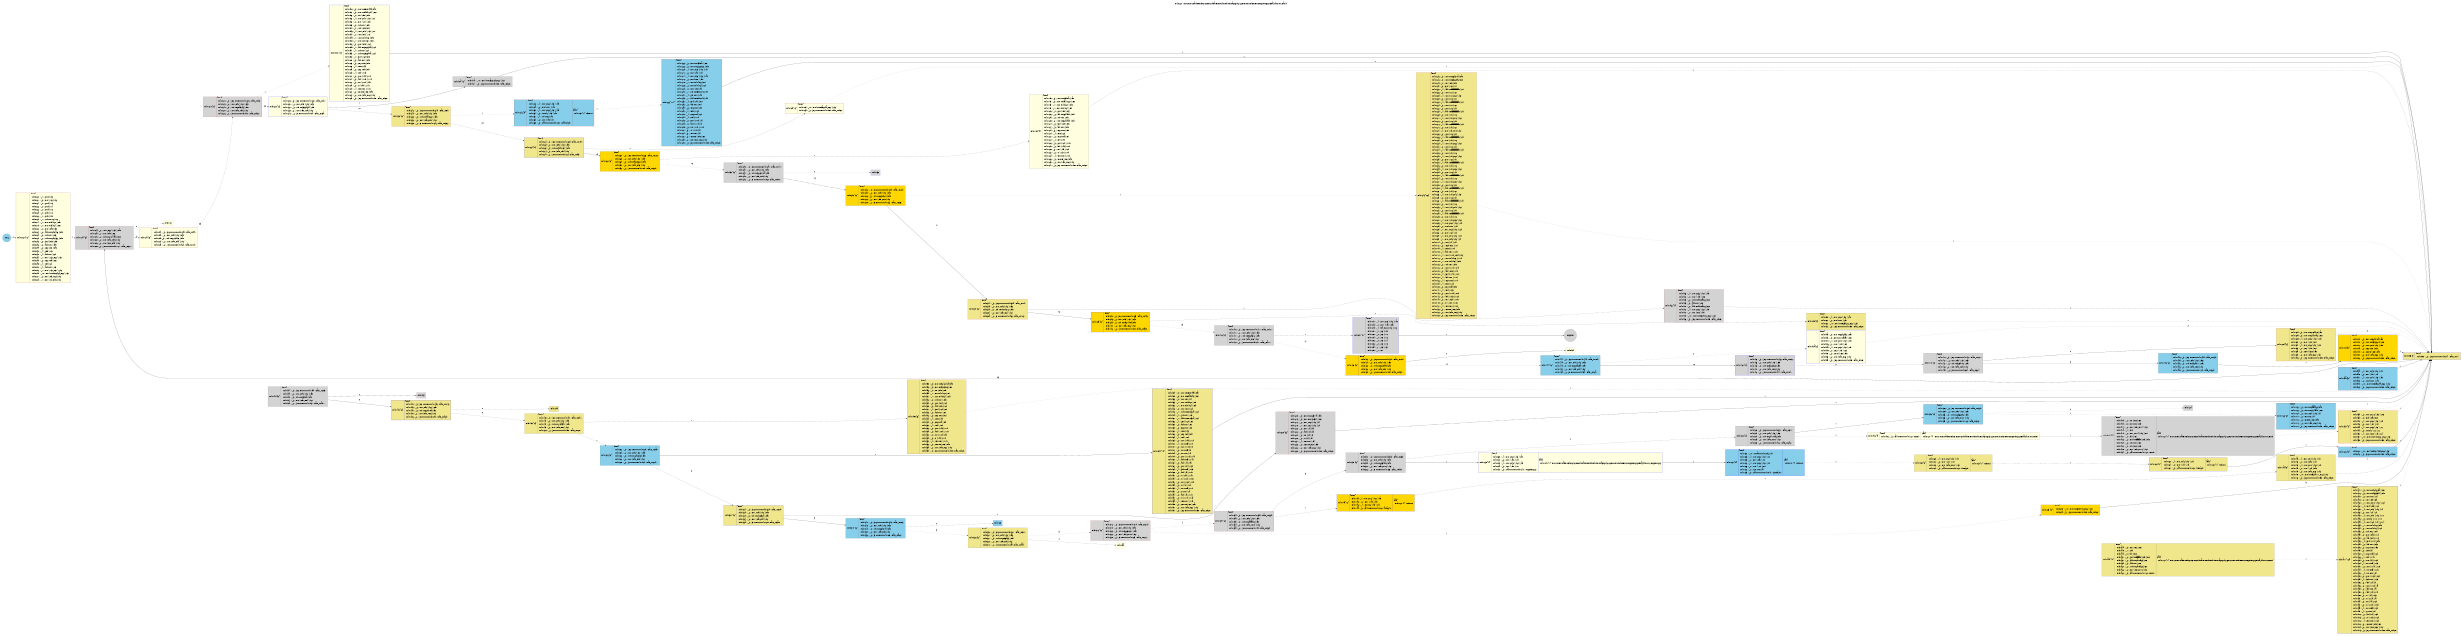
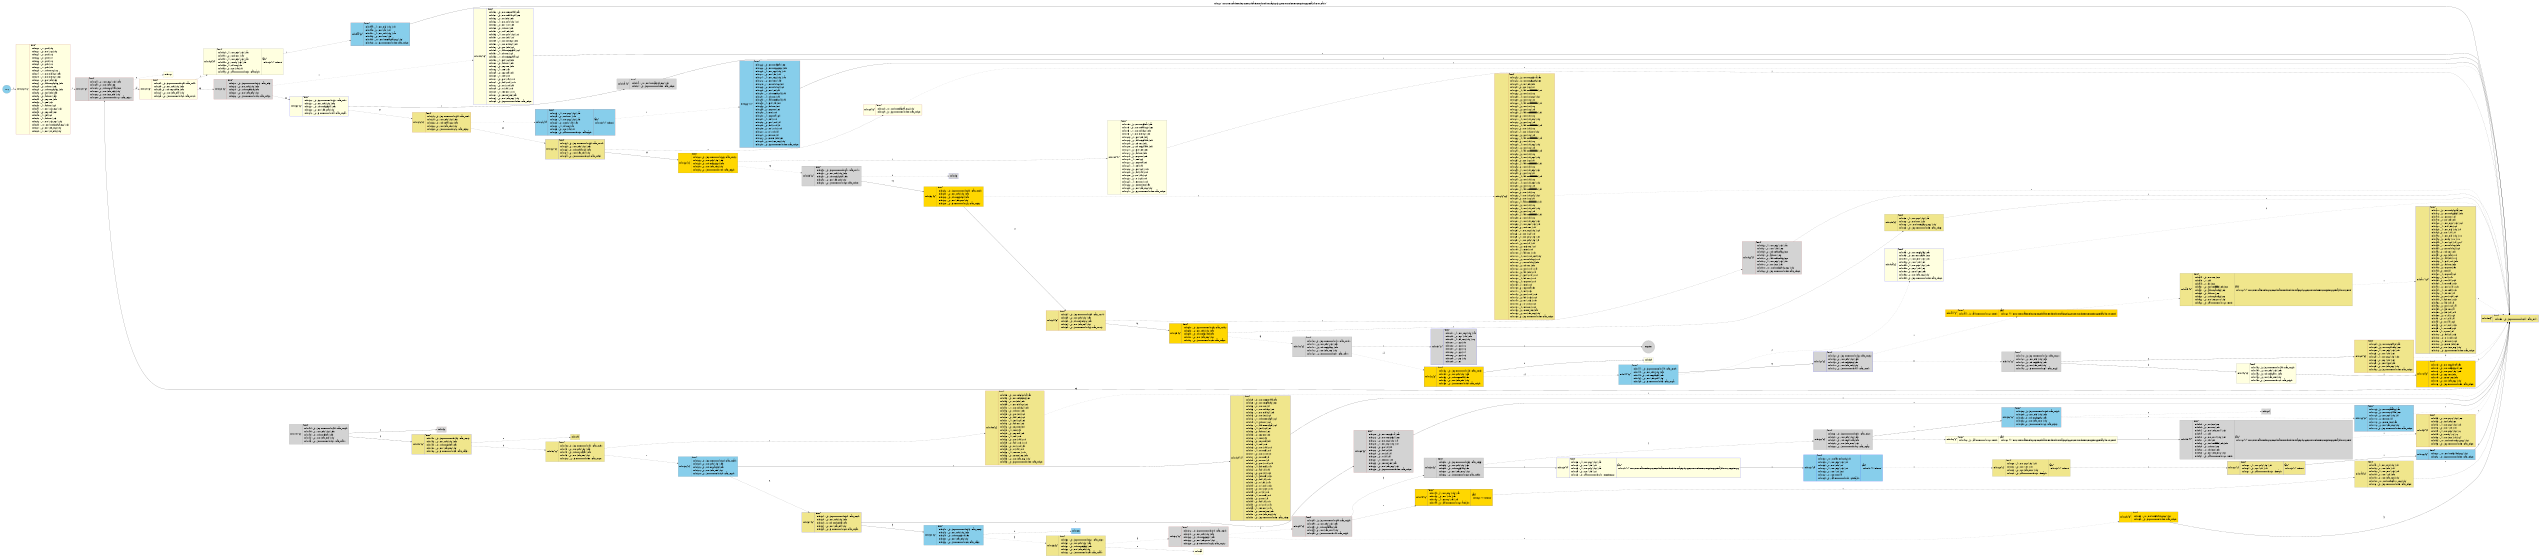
none -> (243, 62)
none -> (2031, 313)
(2188, 363) -> (2266, 373)
